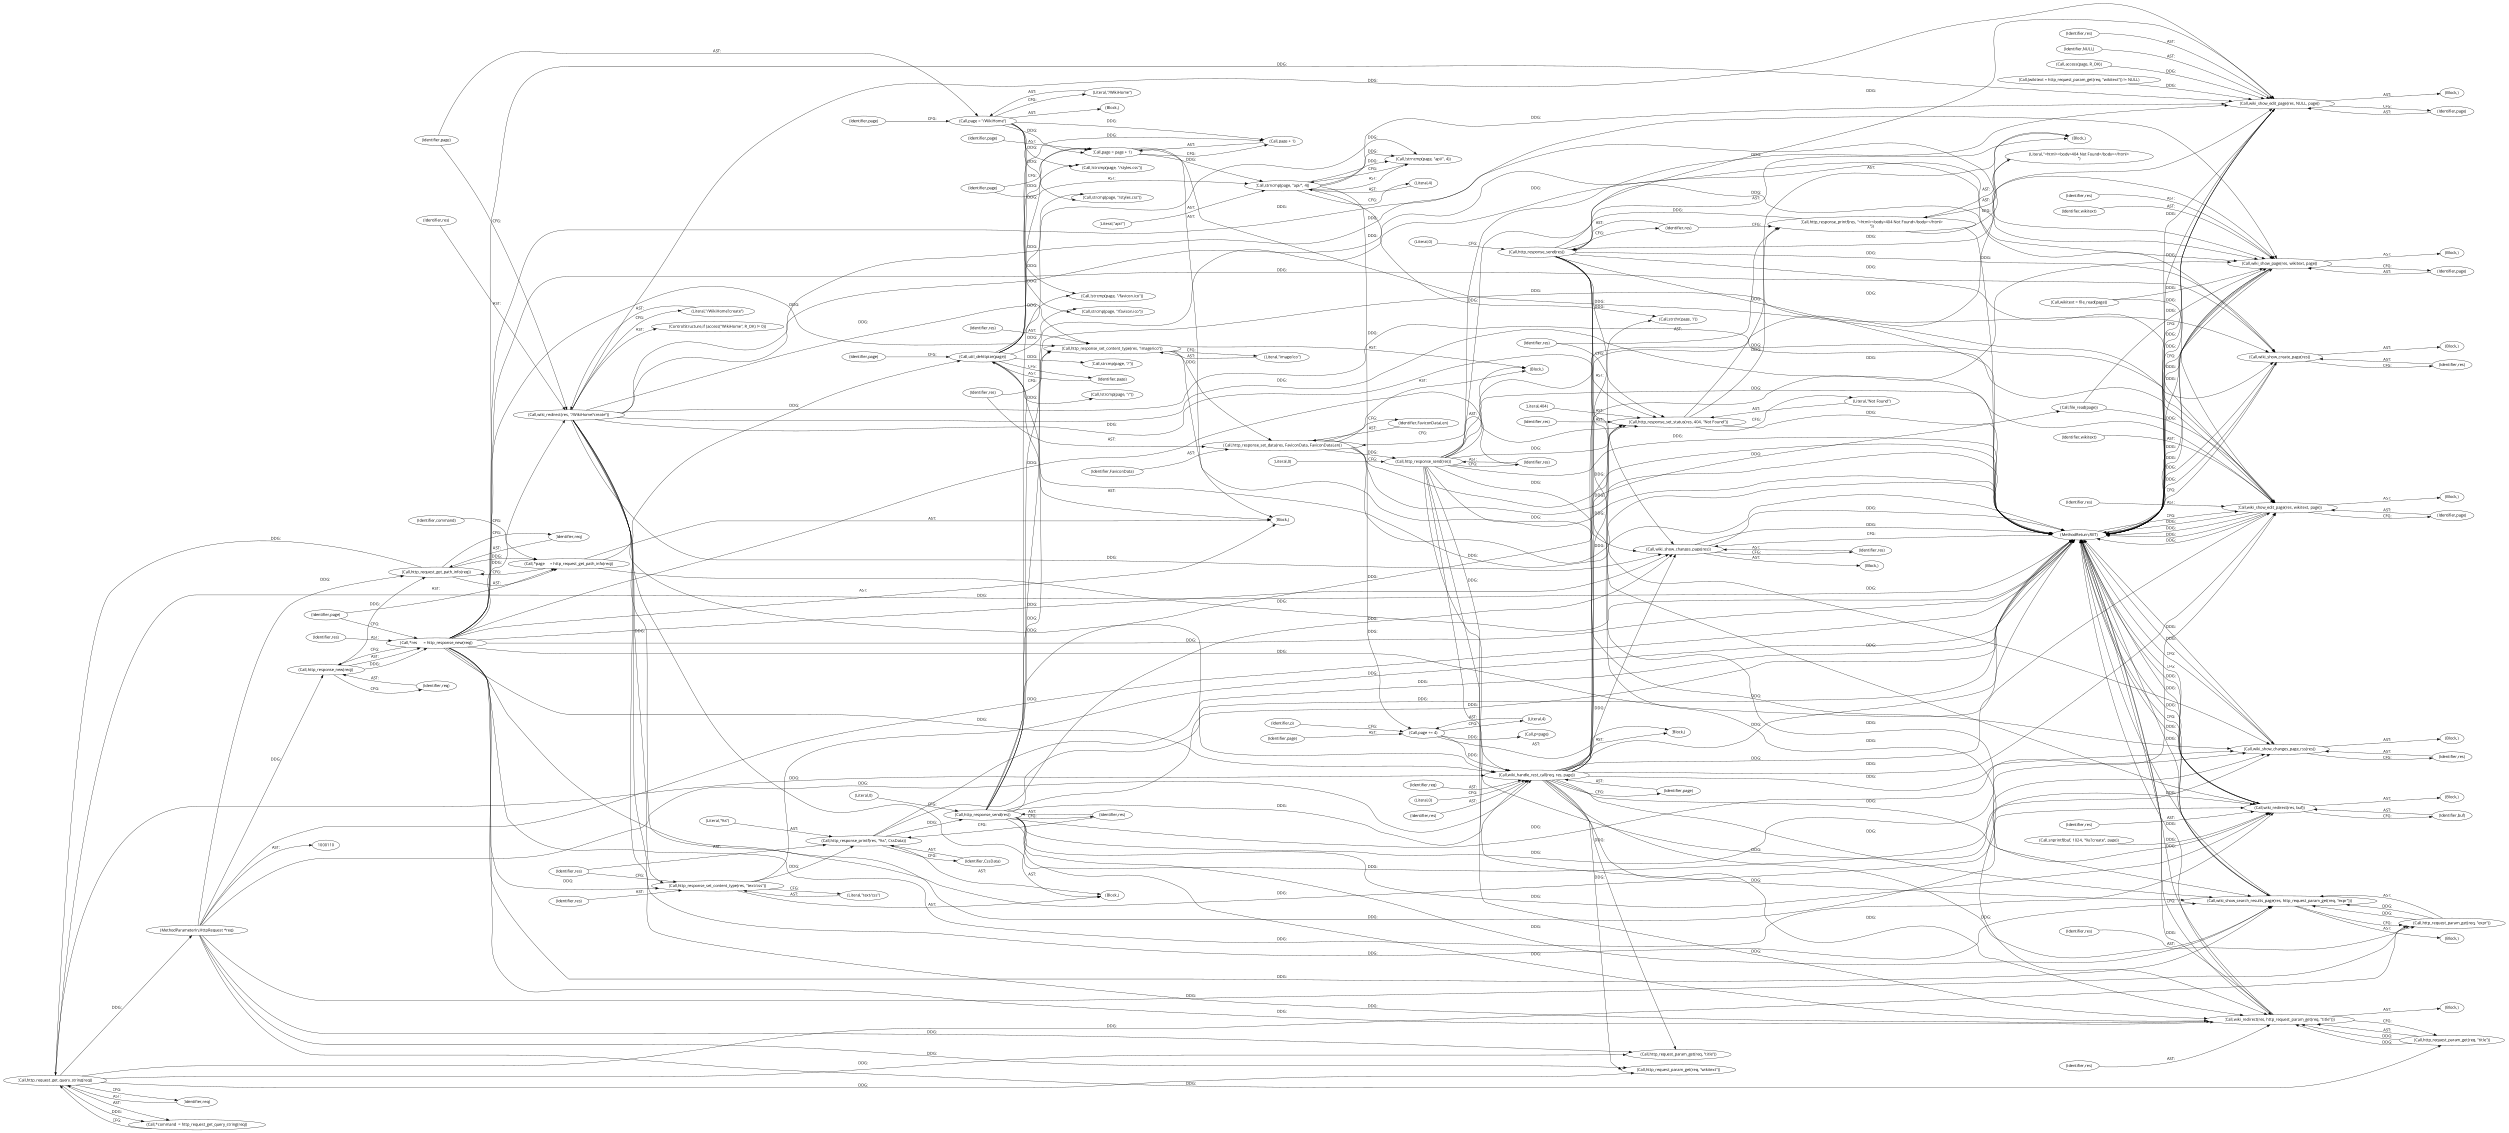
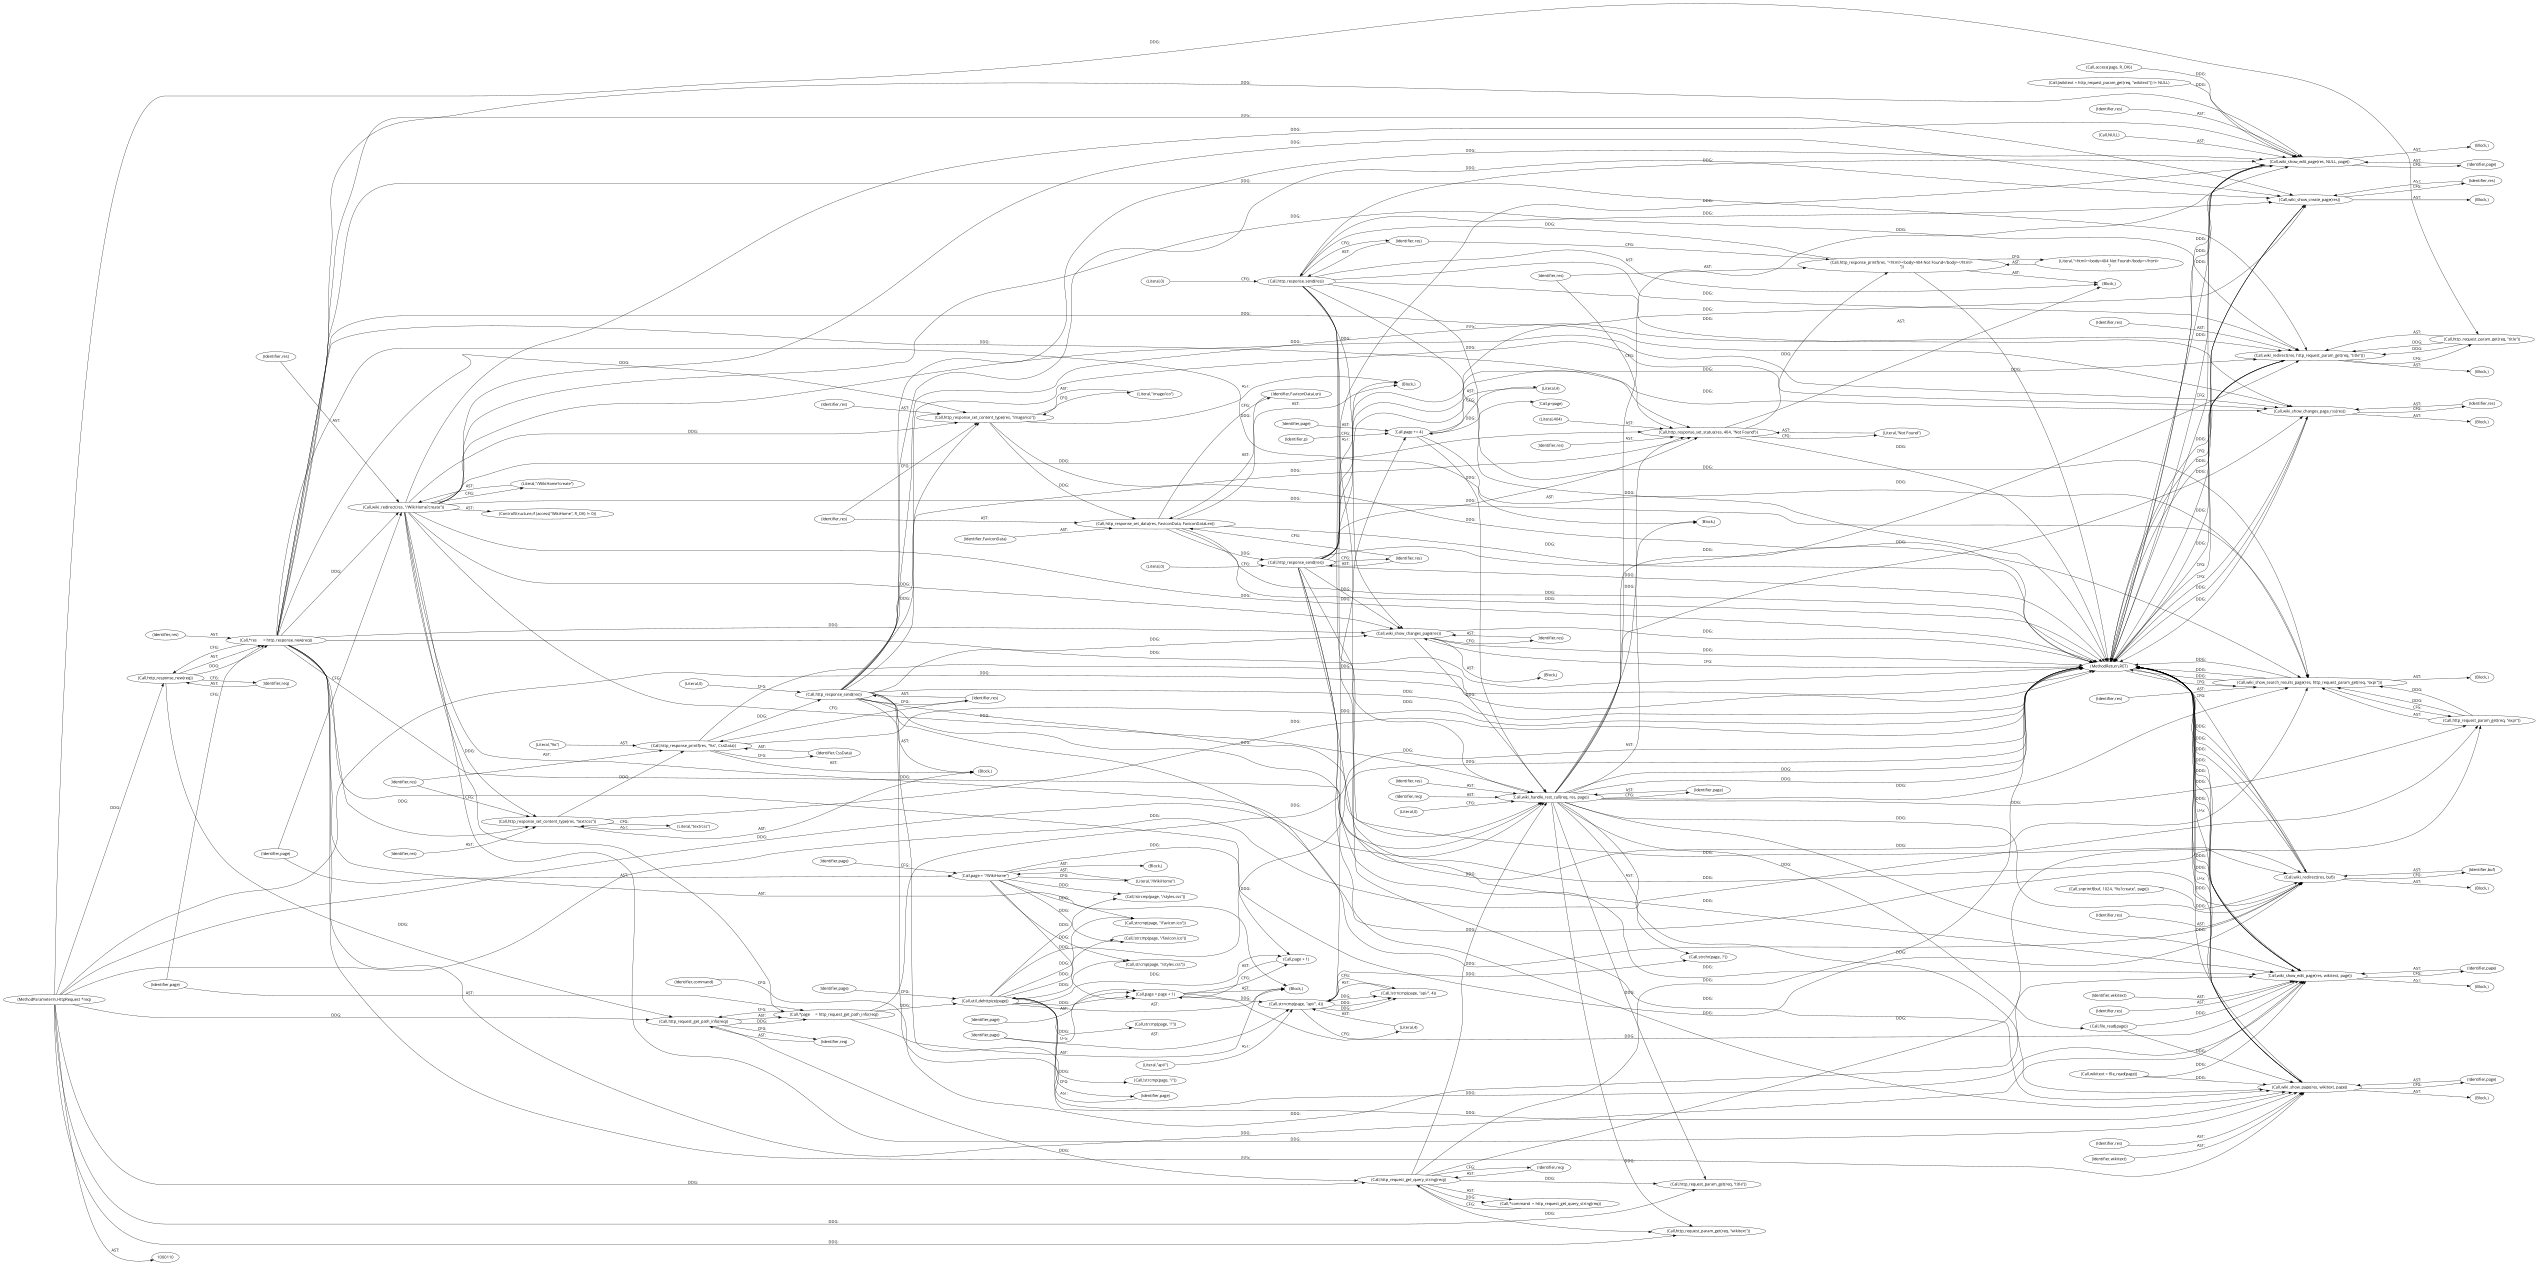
(2079, 49) -> (2109, 135)
(1621, 669) -> (1478, 709)
(125, 1006) -> (650, 1185)
